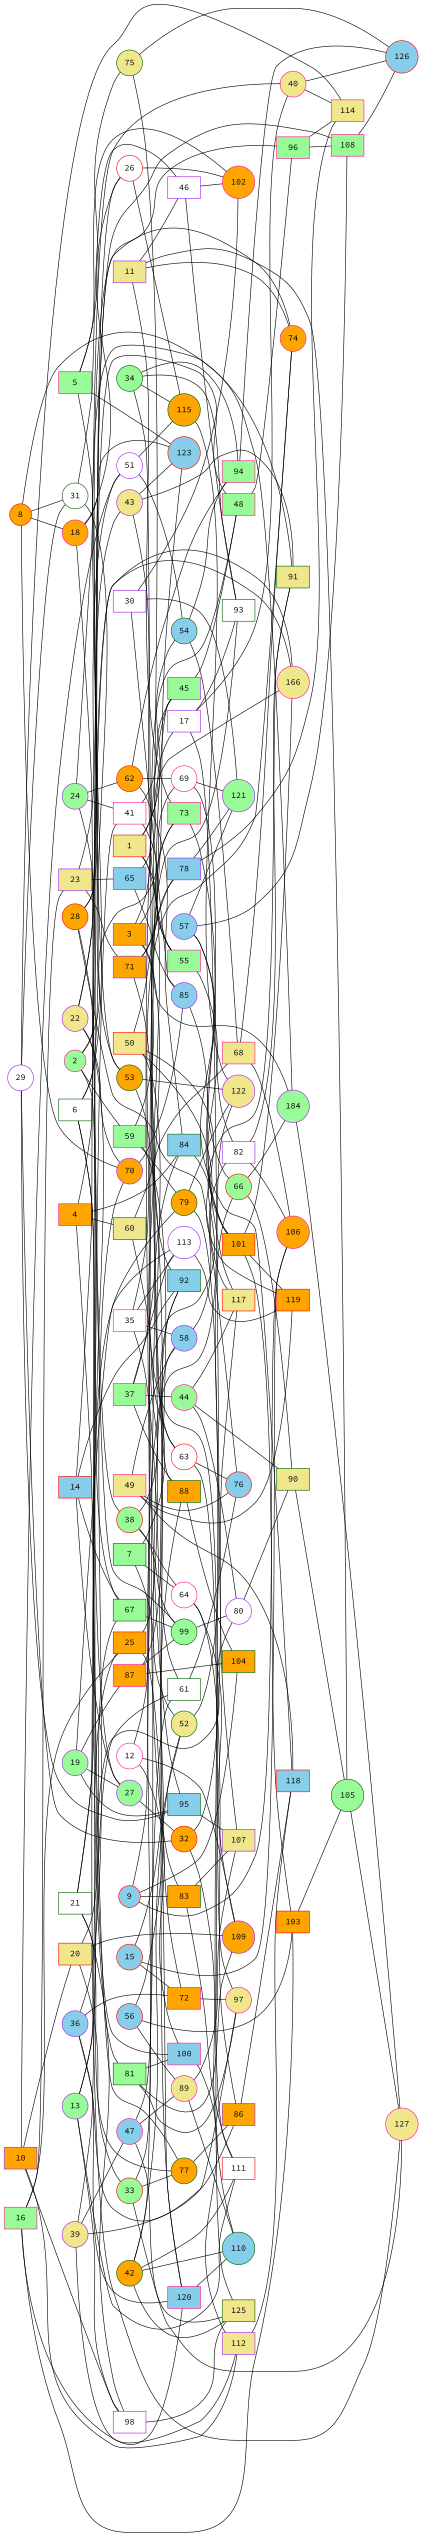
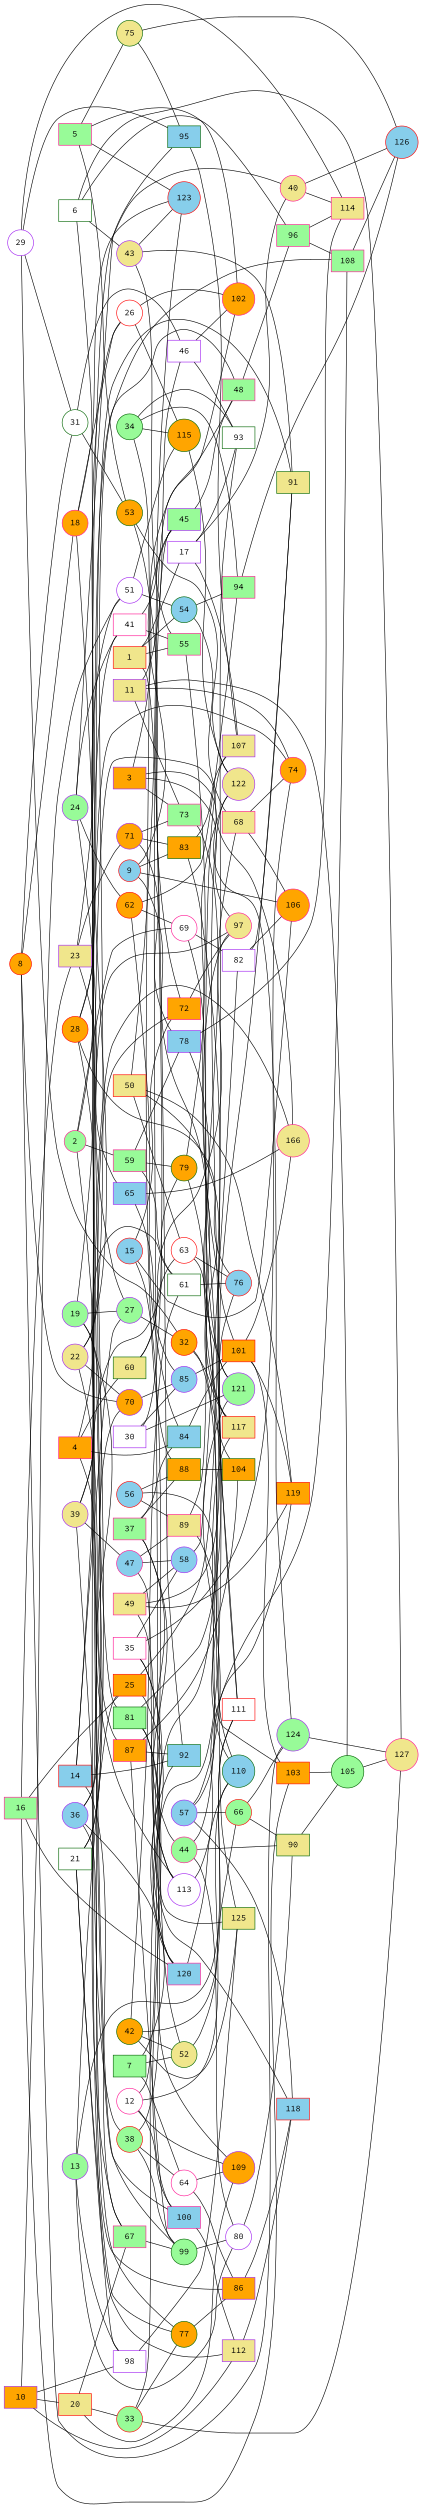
(130, 967) -> (130, 836)
(293, 1106) -> (293, 1735)
(130, 1610) -> (130, 2237)
(184, 2089) -> (184, 1525)
(183, 2261) -> (216, 1889)
